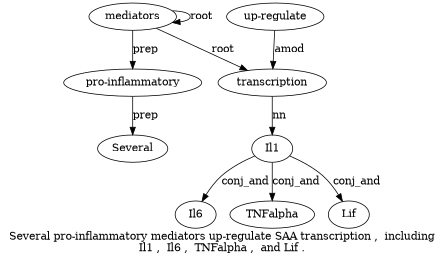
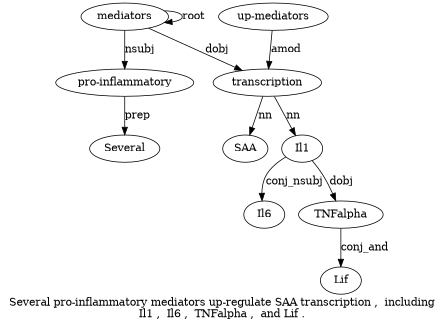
(275, 17) -> (273, 17)
(146, 50) -> (140, 50)
(223, 50) -> (217, 50)
none -> (245, 149)
(317, 171) -> (341, 244)
(245, 182) -> (295, 182)
(296, 182) -> (341, 182)
